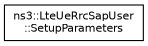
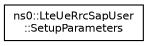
(74, 23) -> (74, 23)
